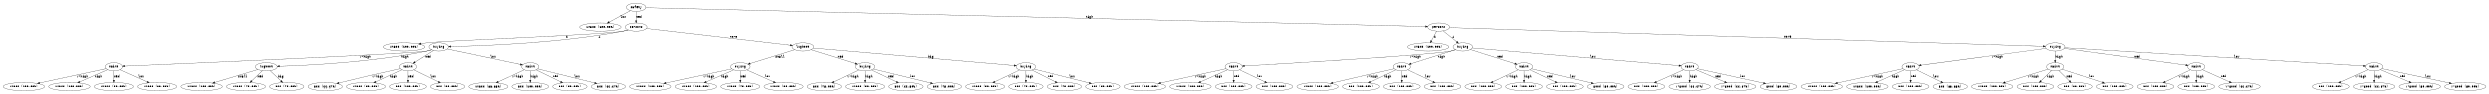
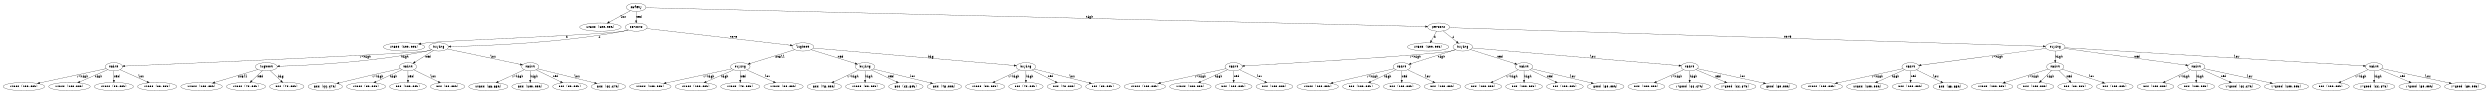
none -> (2286, 87)
